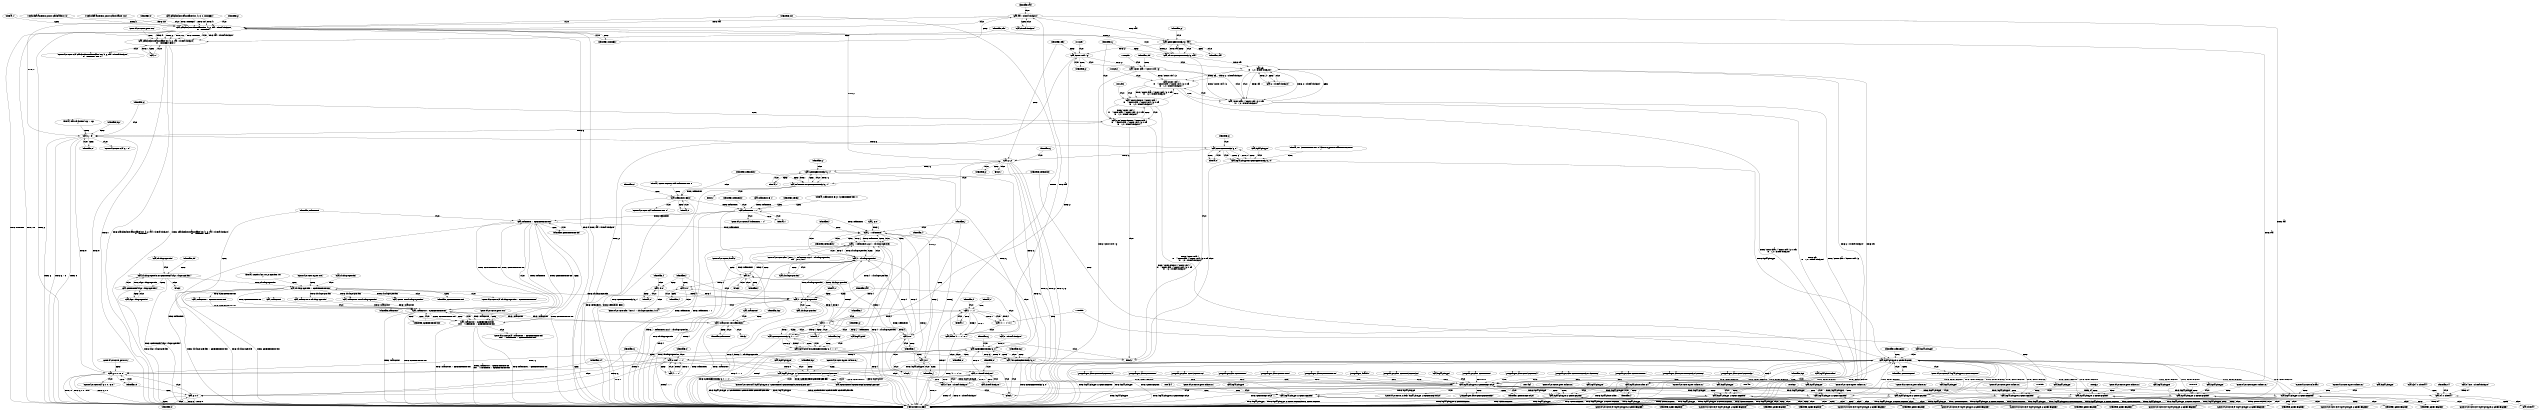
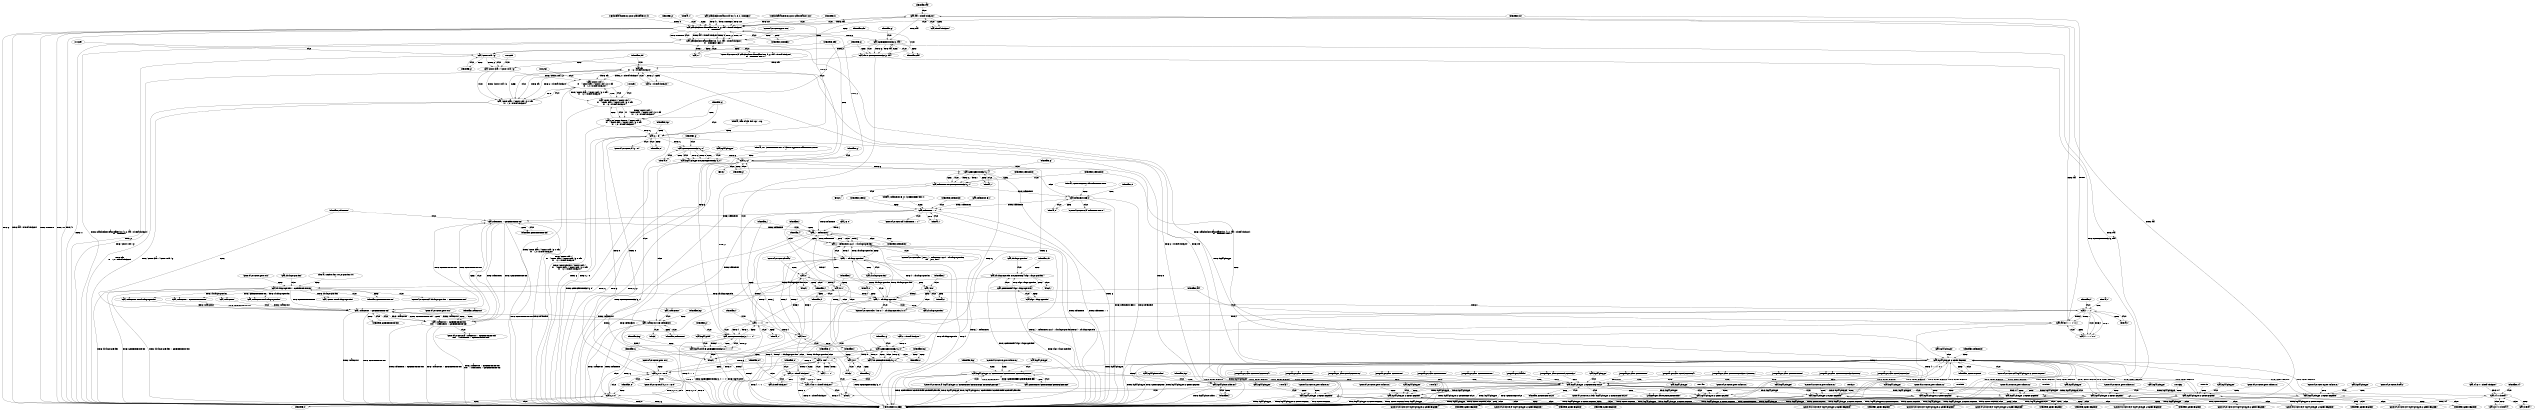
(190, 16) -> (728, 16)
none -> (2092, 253)
(1044, 317) -> (2077, 330)
none -> (556, 393)
none -> (2495, 401)
